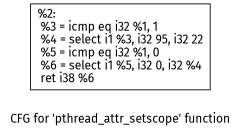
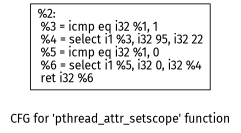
(66, 79) -> (66, 79)
